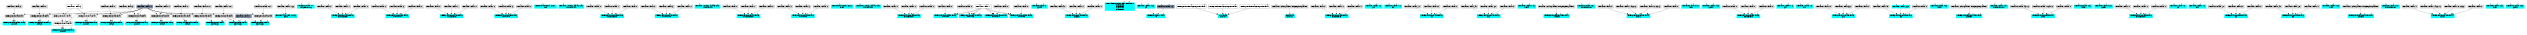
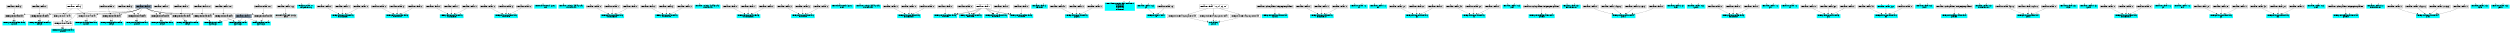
(1040, 7) -> (1040, 7)
(1166, 7) -> (1166, 7)
none -> (1214, 7)
(286, 16) -> (286, 16)
(1290, 16) -> (1275, 16)
